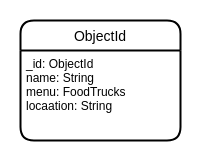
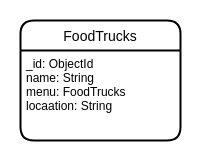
(100, 36) -> (100, 36)
